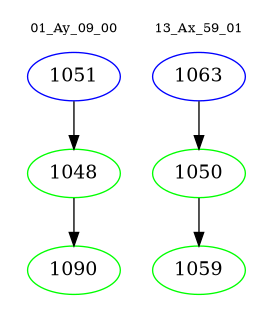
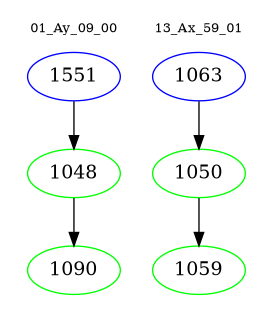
(74, 77) -> (74, 77)
